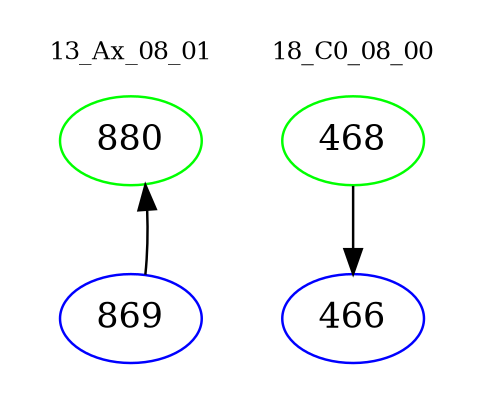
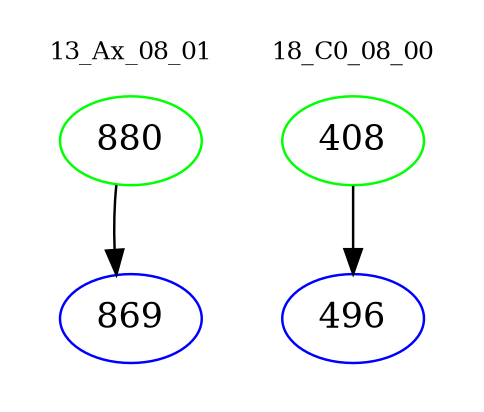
(353, 141) -> (353, 141)
(147, 242) -> (114, 217)
(353, 319) -> (353, 319)
